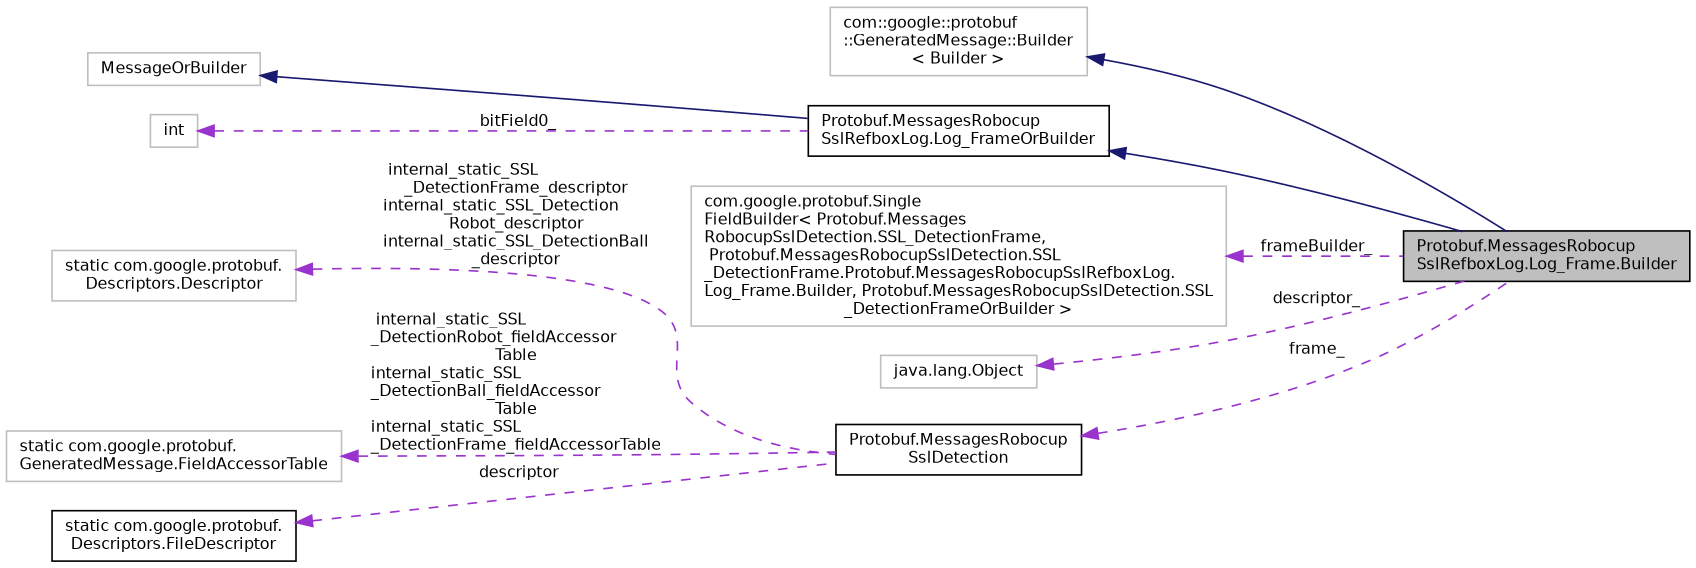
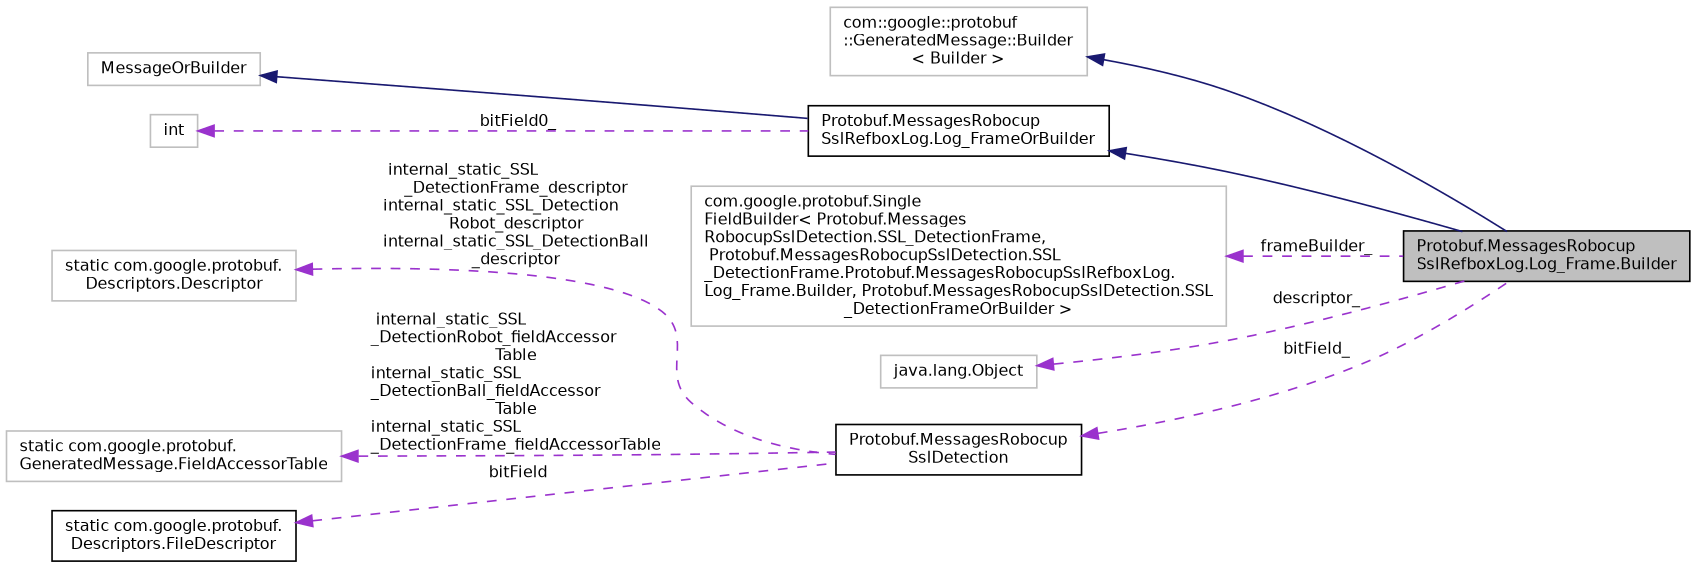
(1315, 350) -> (1315, 350)
(516, 473) -> (516, 473)
